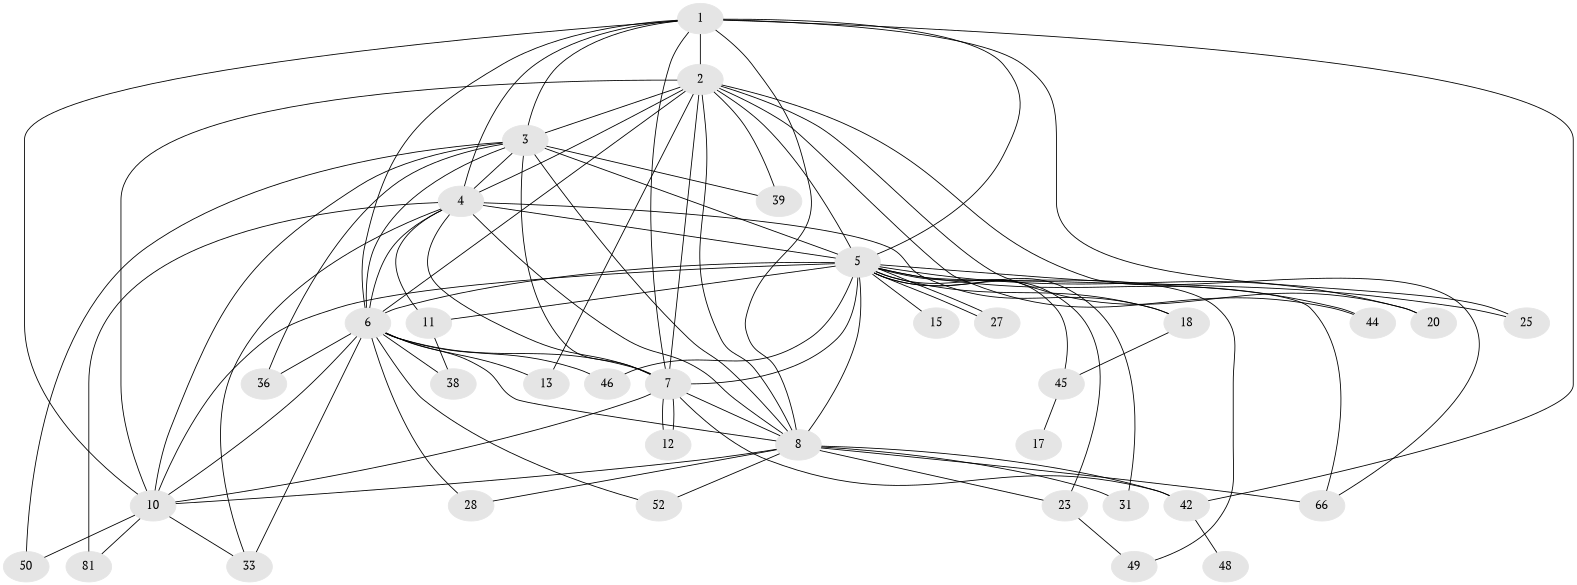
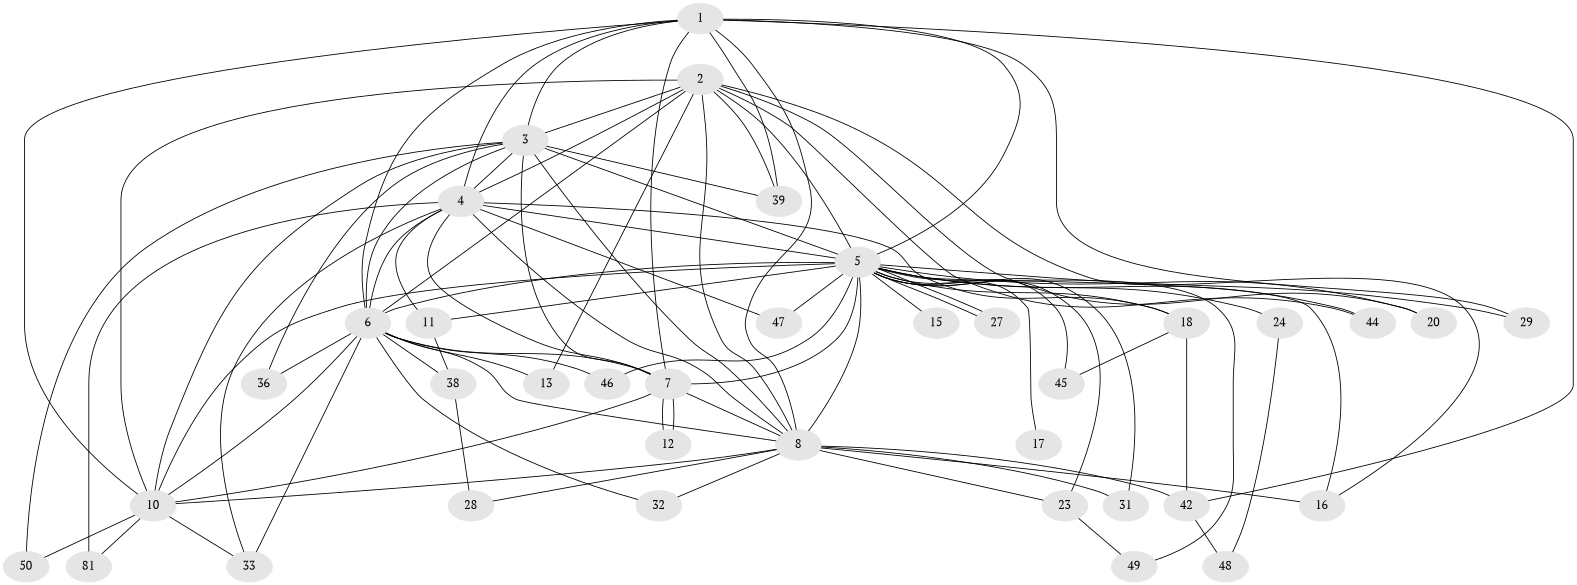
(700, 49) -> (742, 82)
(685, 225) -> none
none -> (779, 323)
none -> (1280, 323)
(1527, 323) -> (1527, 323)
(1050, 414) -> (1028, 309)
(404, 422) -> (462, 443)
(914, 485) -> (1187, 414)
(659, 506) -> (659, 506)
(1322, 506) -> (1322, 506)
